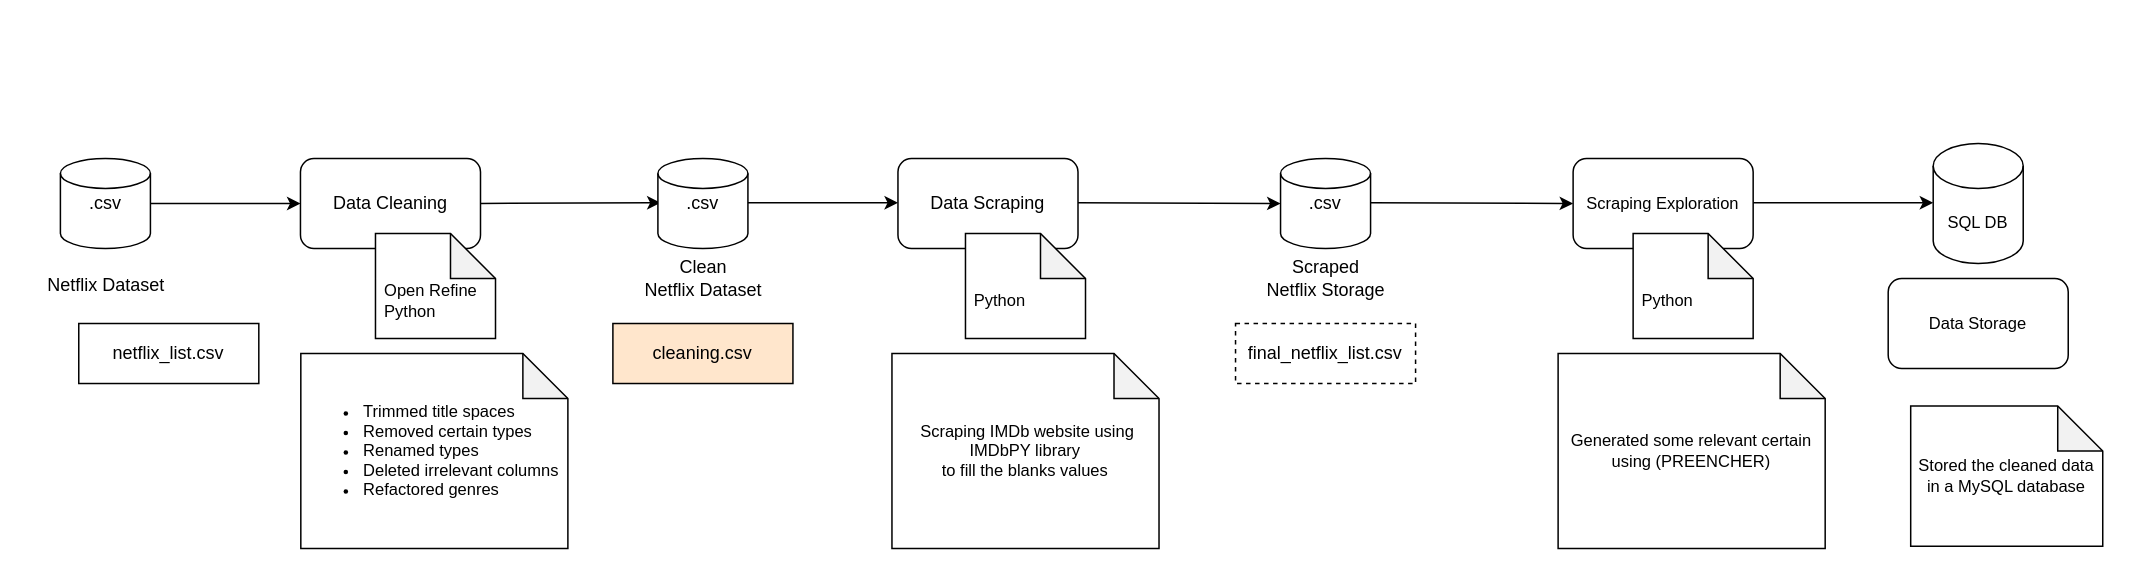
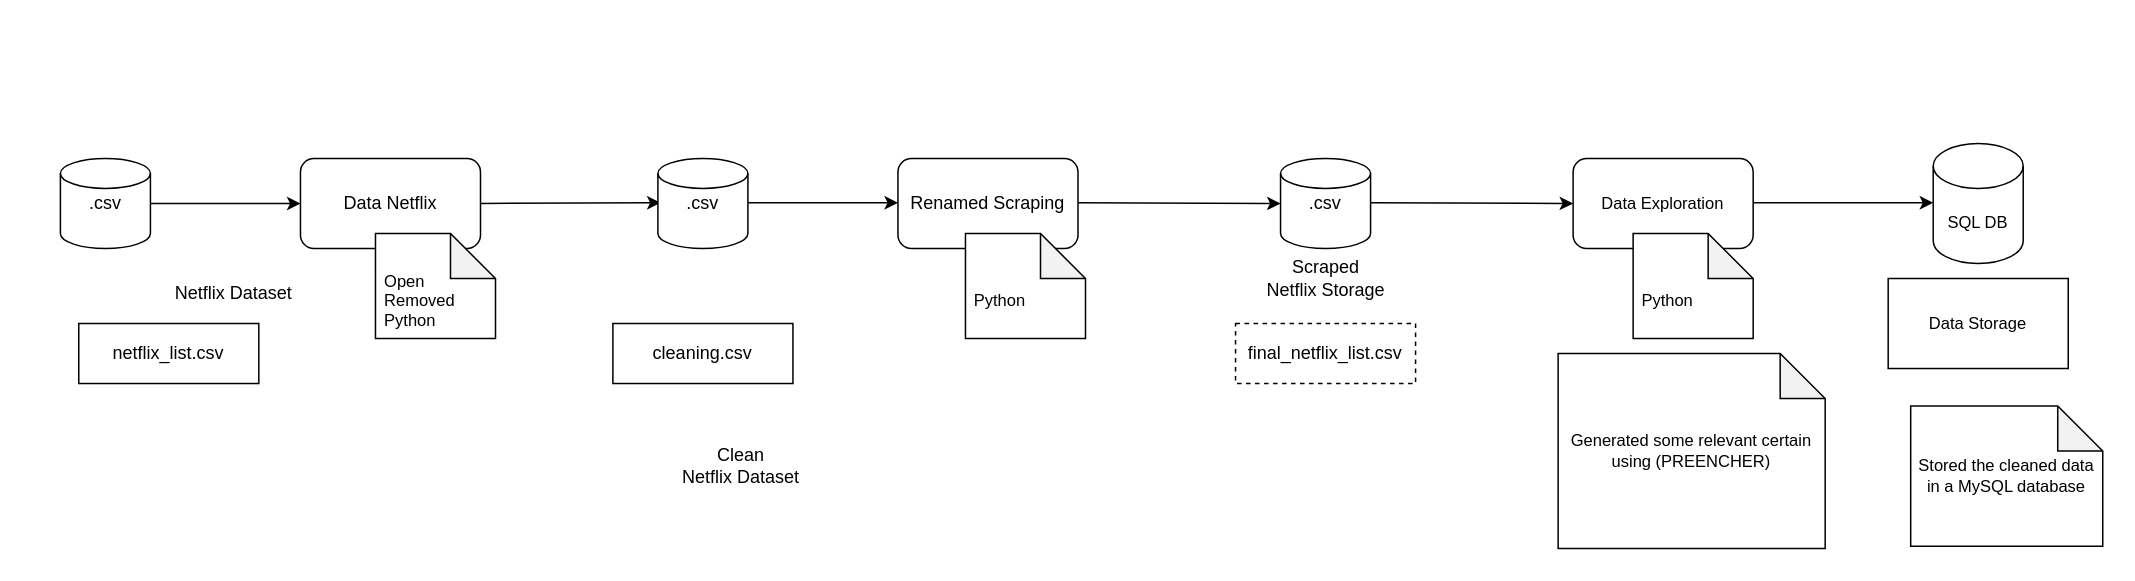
(391, 203) -> (391, 203)
(988, 203) -> (988, 203)
(1663, 203) -> (1663, 203)
(703, 278) -> (740, 466)
(105, 286) -> (233, 293)
(431, 301) -> (438, 301)
(1978, 323) -> (1978, 323)
(703, 353) -> (703, 353)
(434, 451) -> none
(1025, 451) -> none
